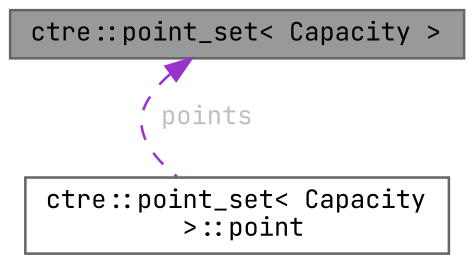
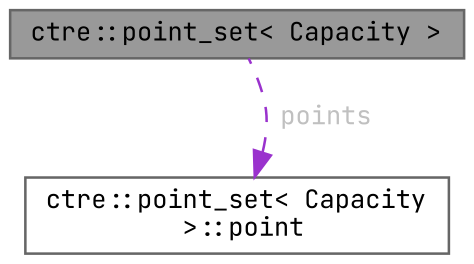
(142, 127) -> (265, 104)
